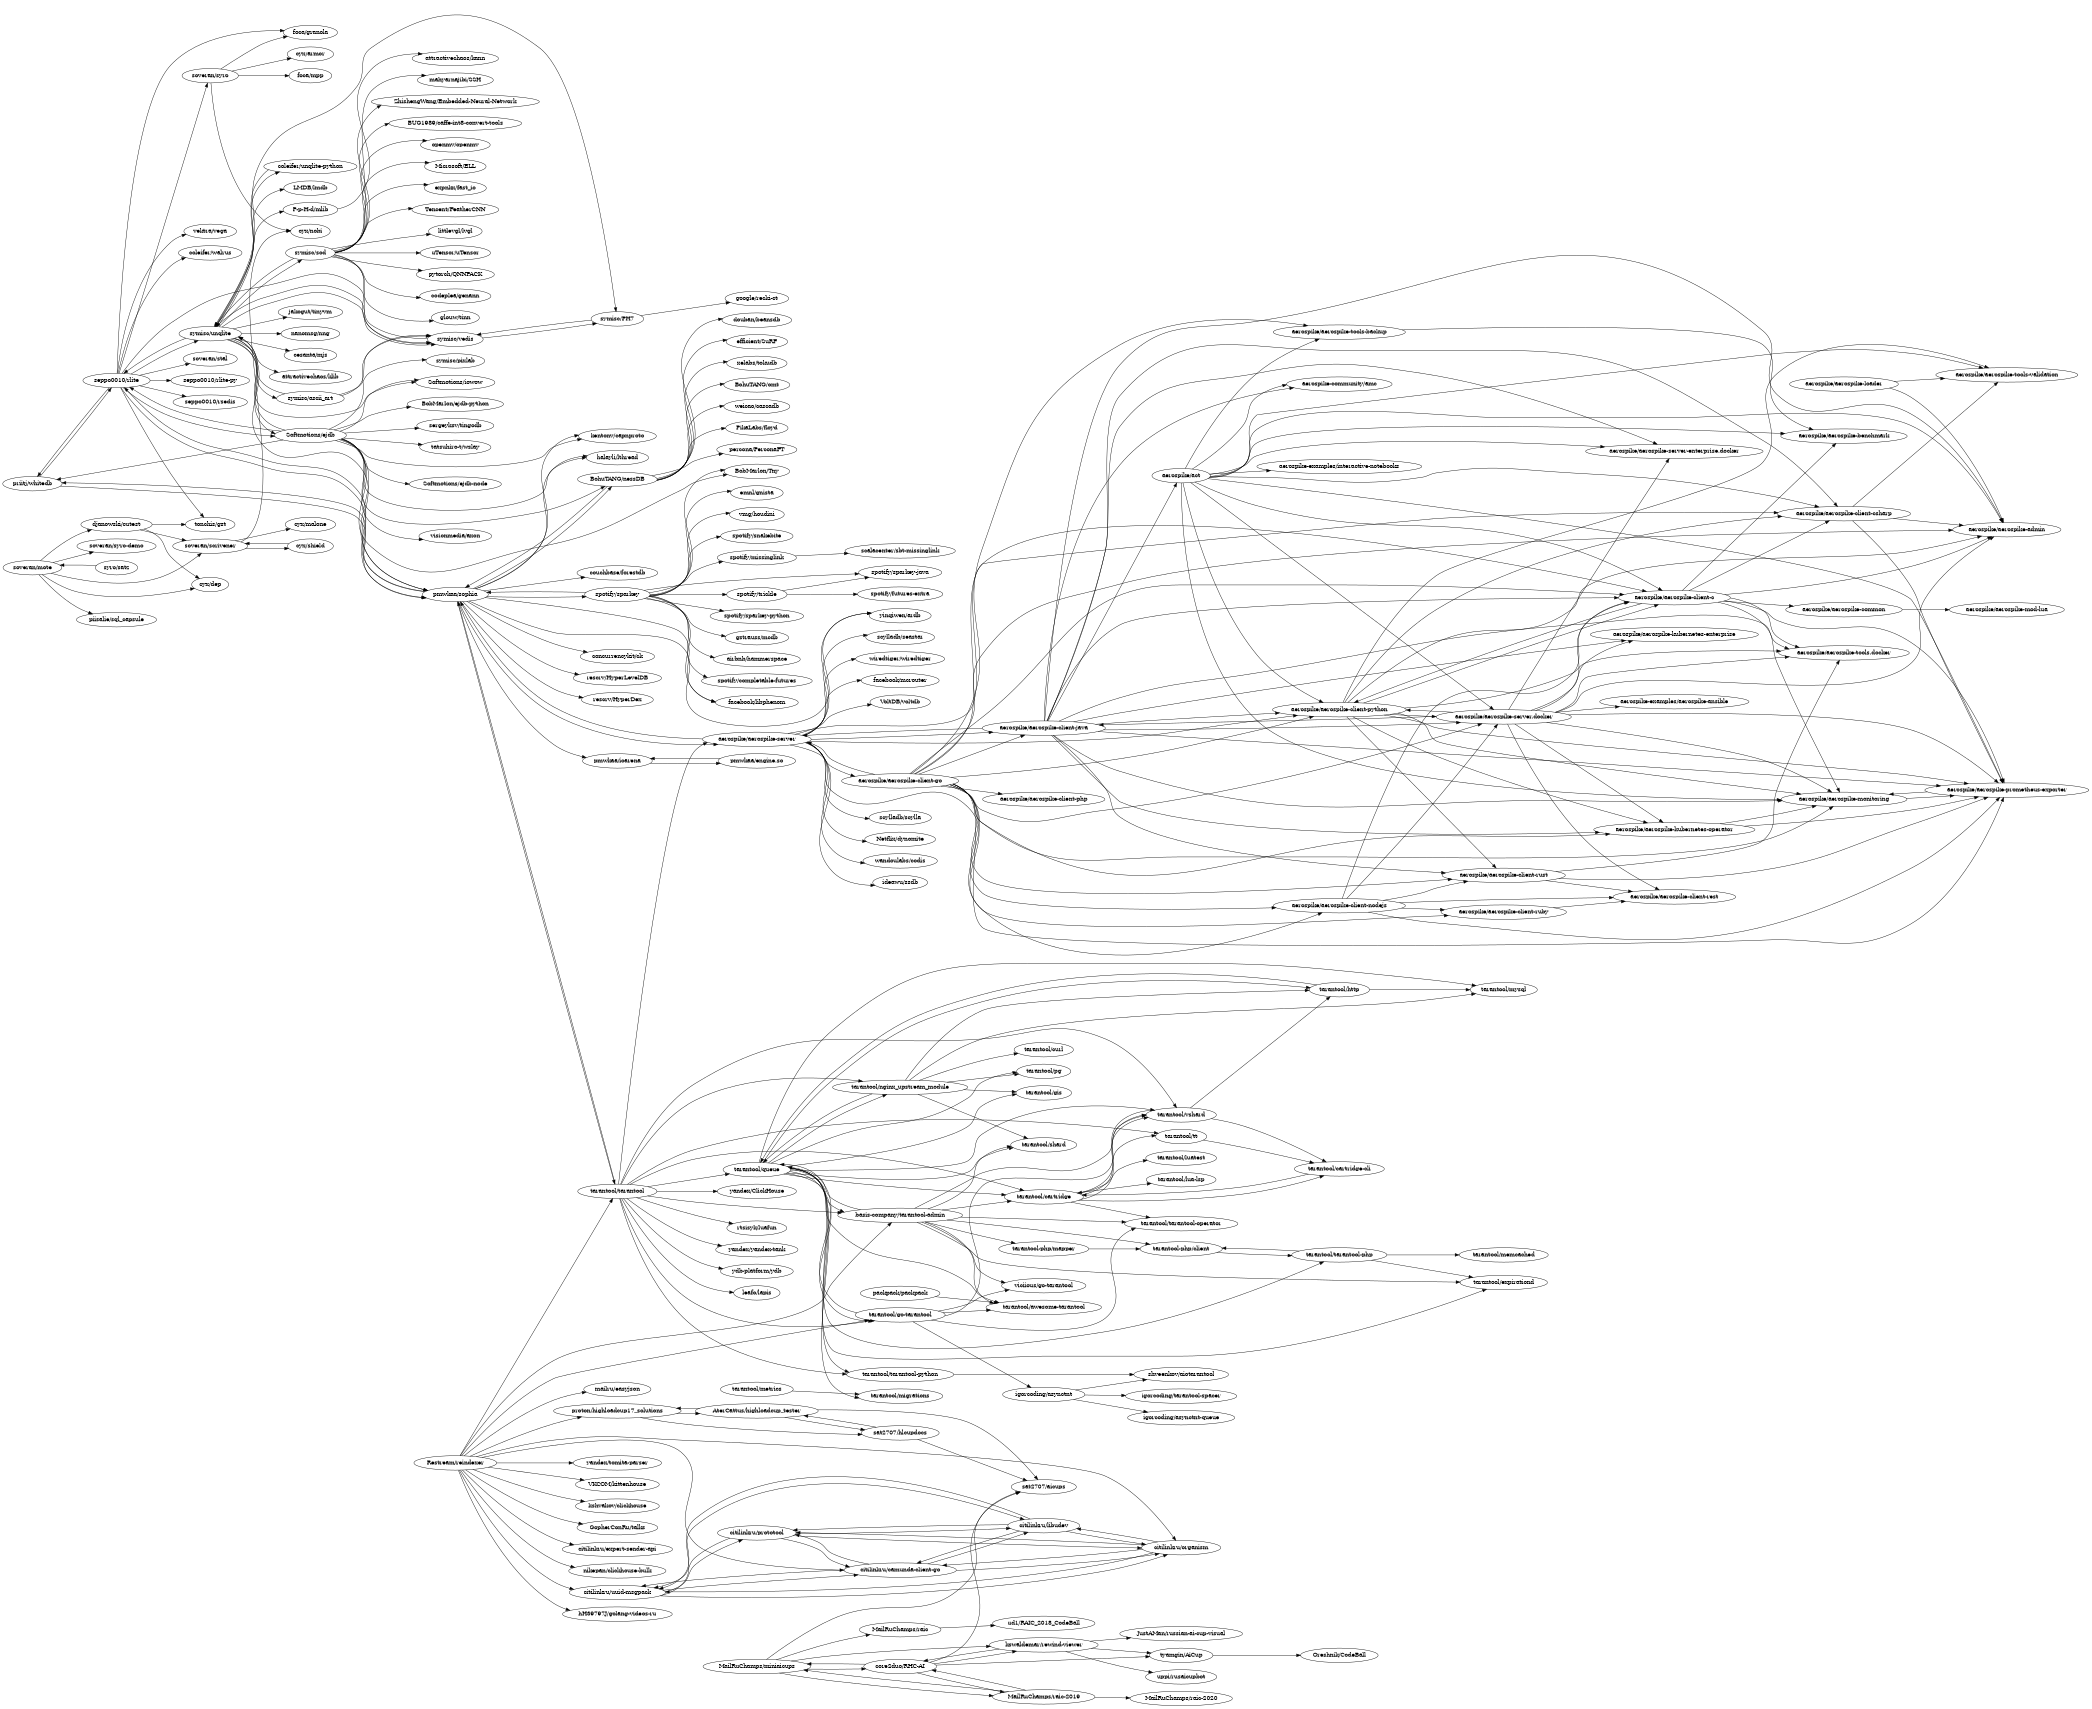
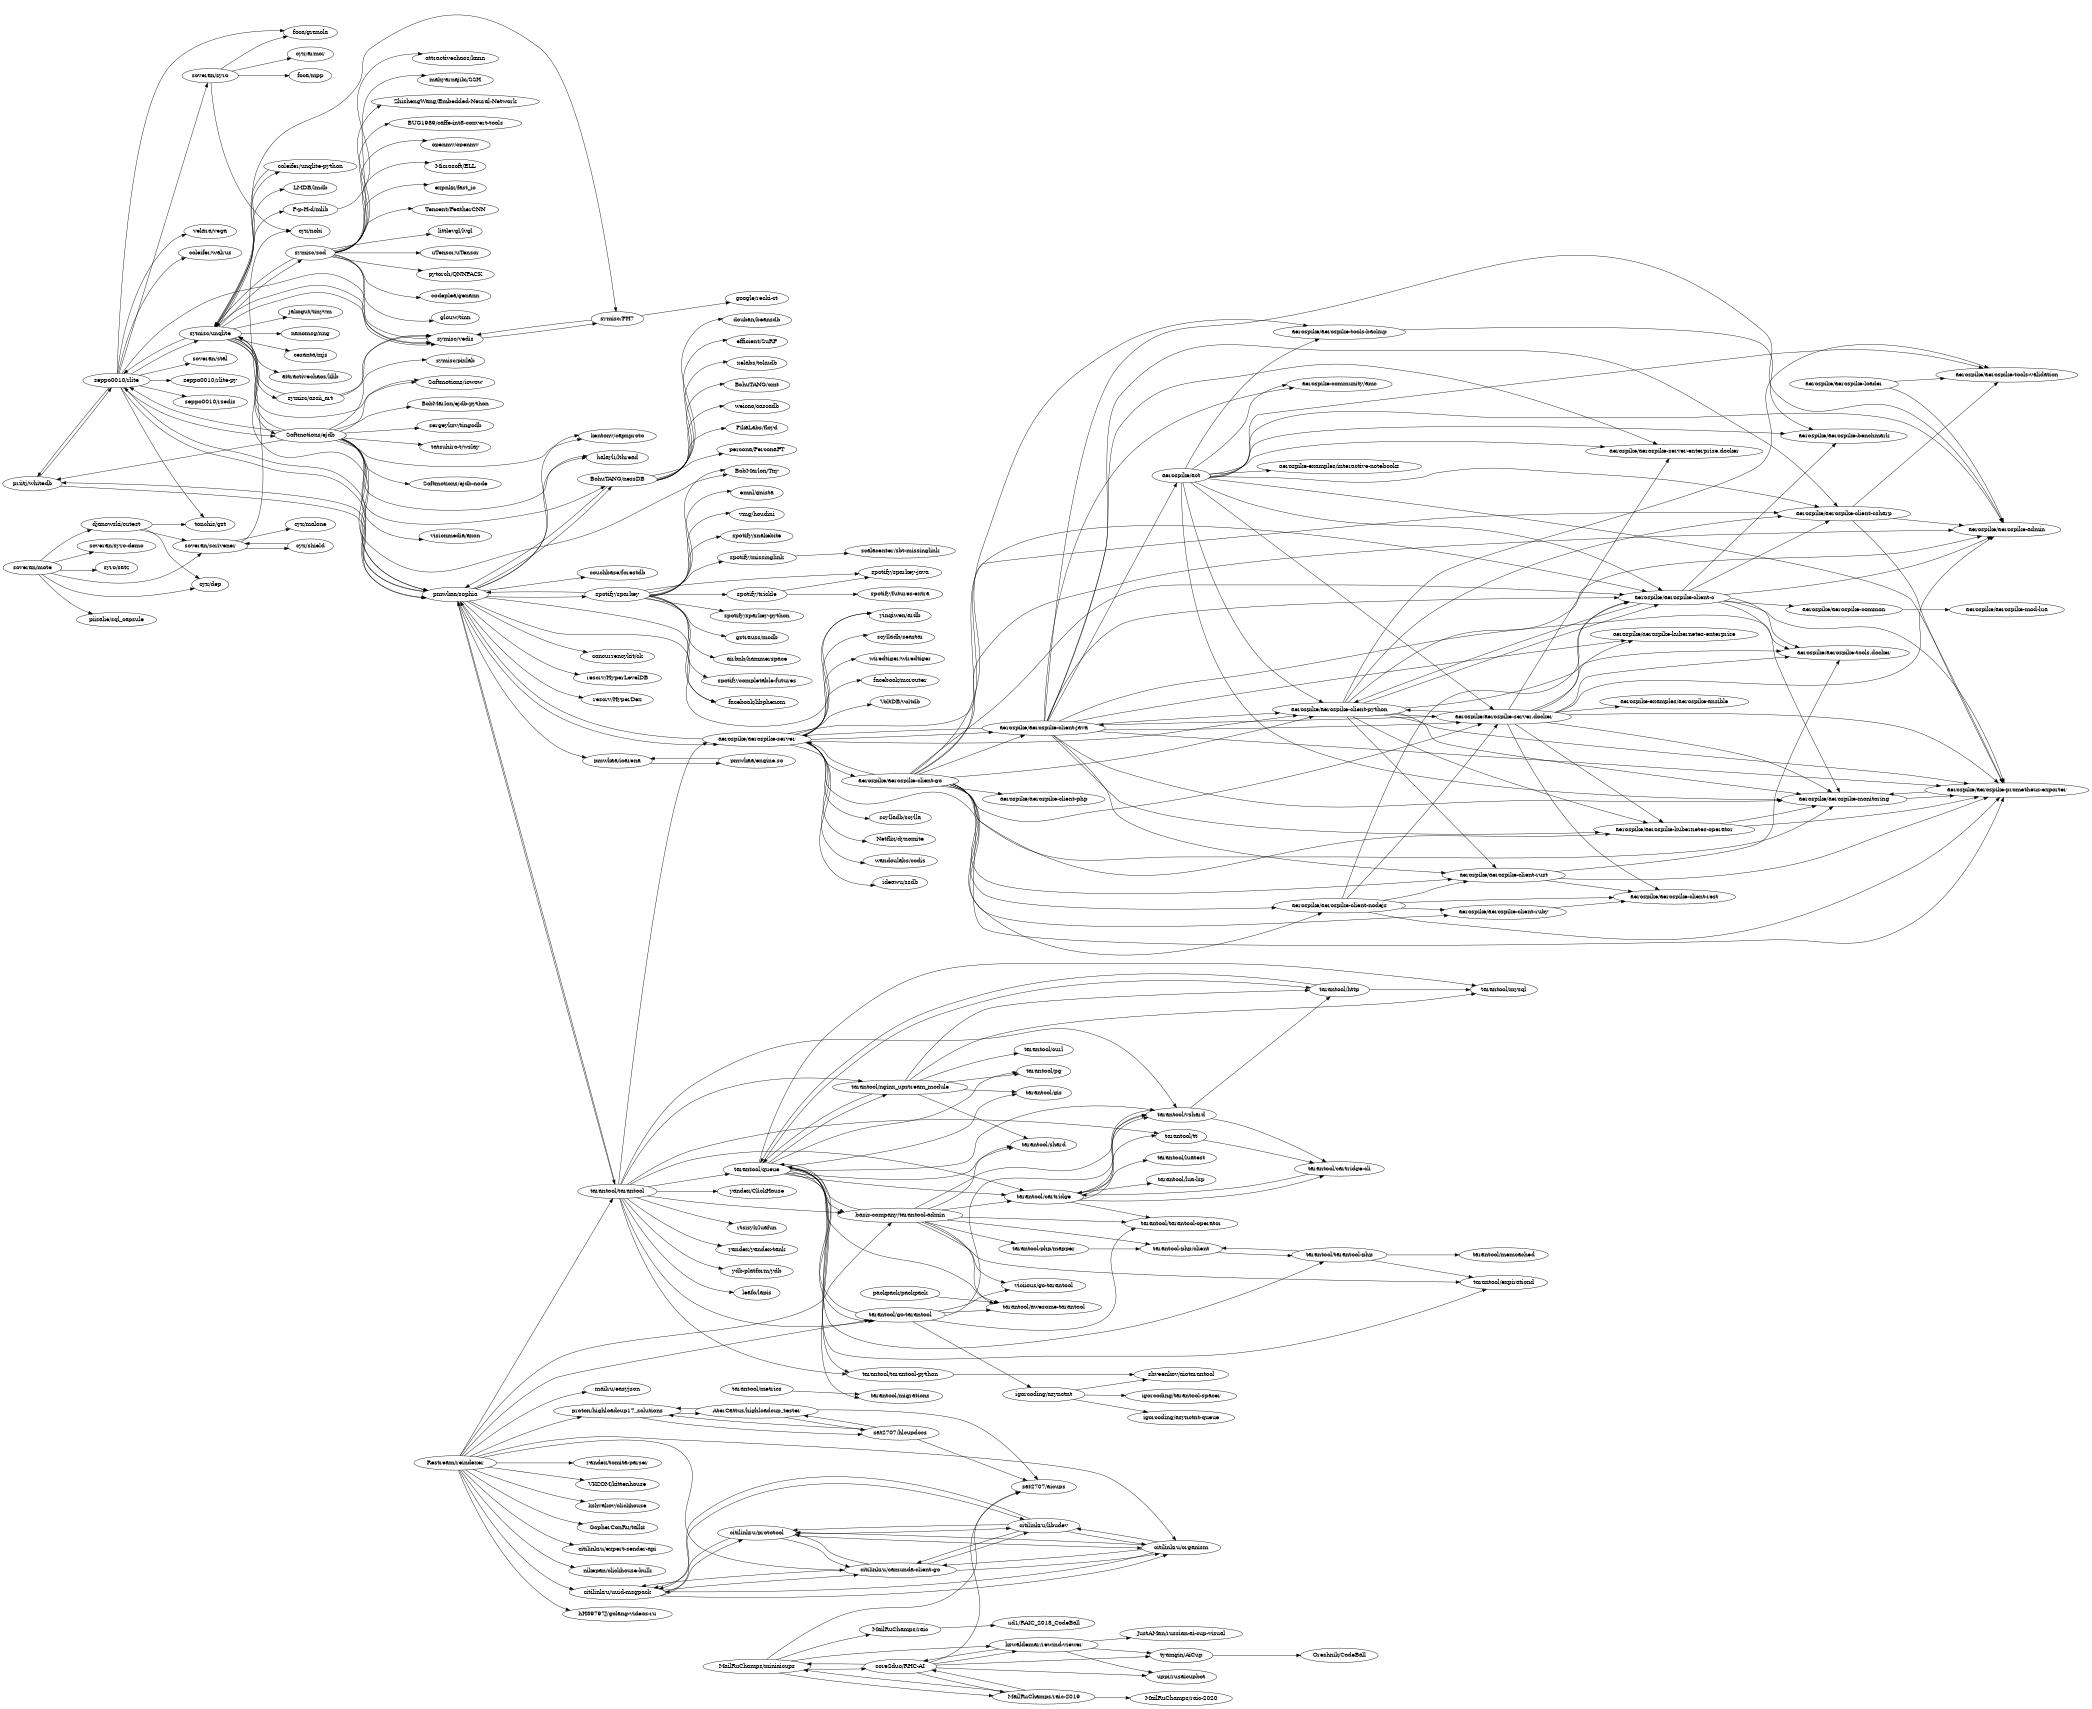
(80, 565) -> (76, 570)
none -> (769, 1424)
none -> (1039, 1672)
